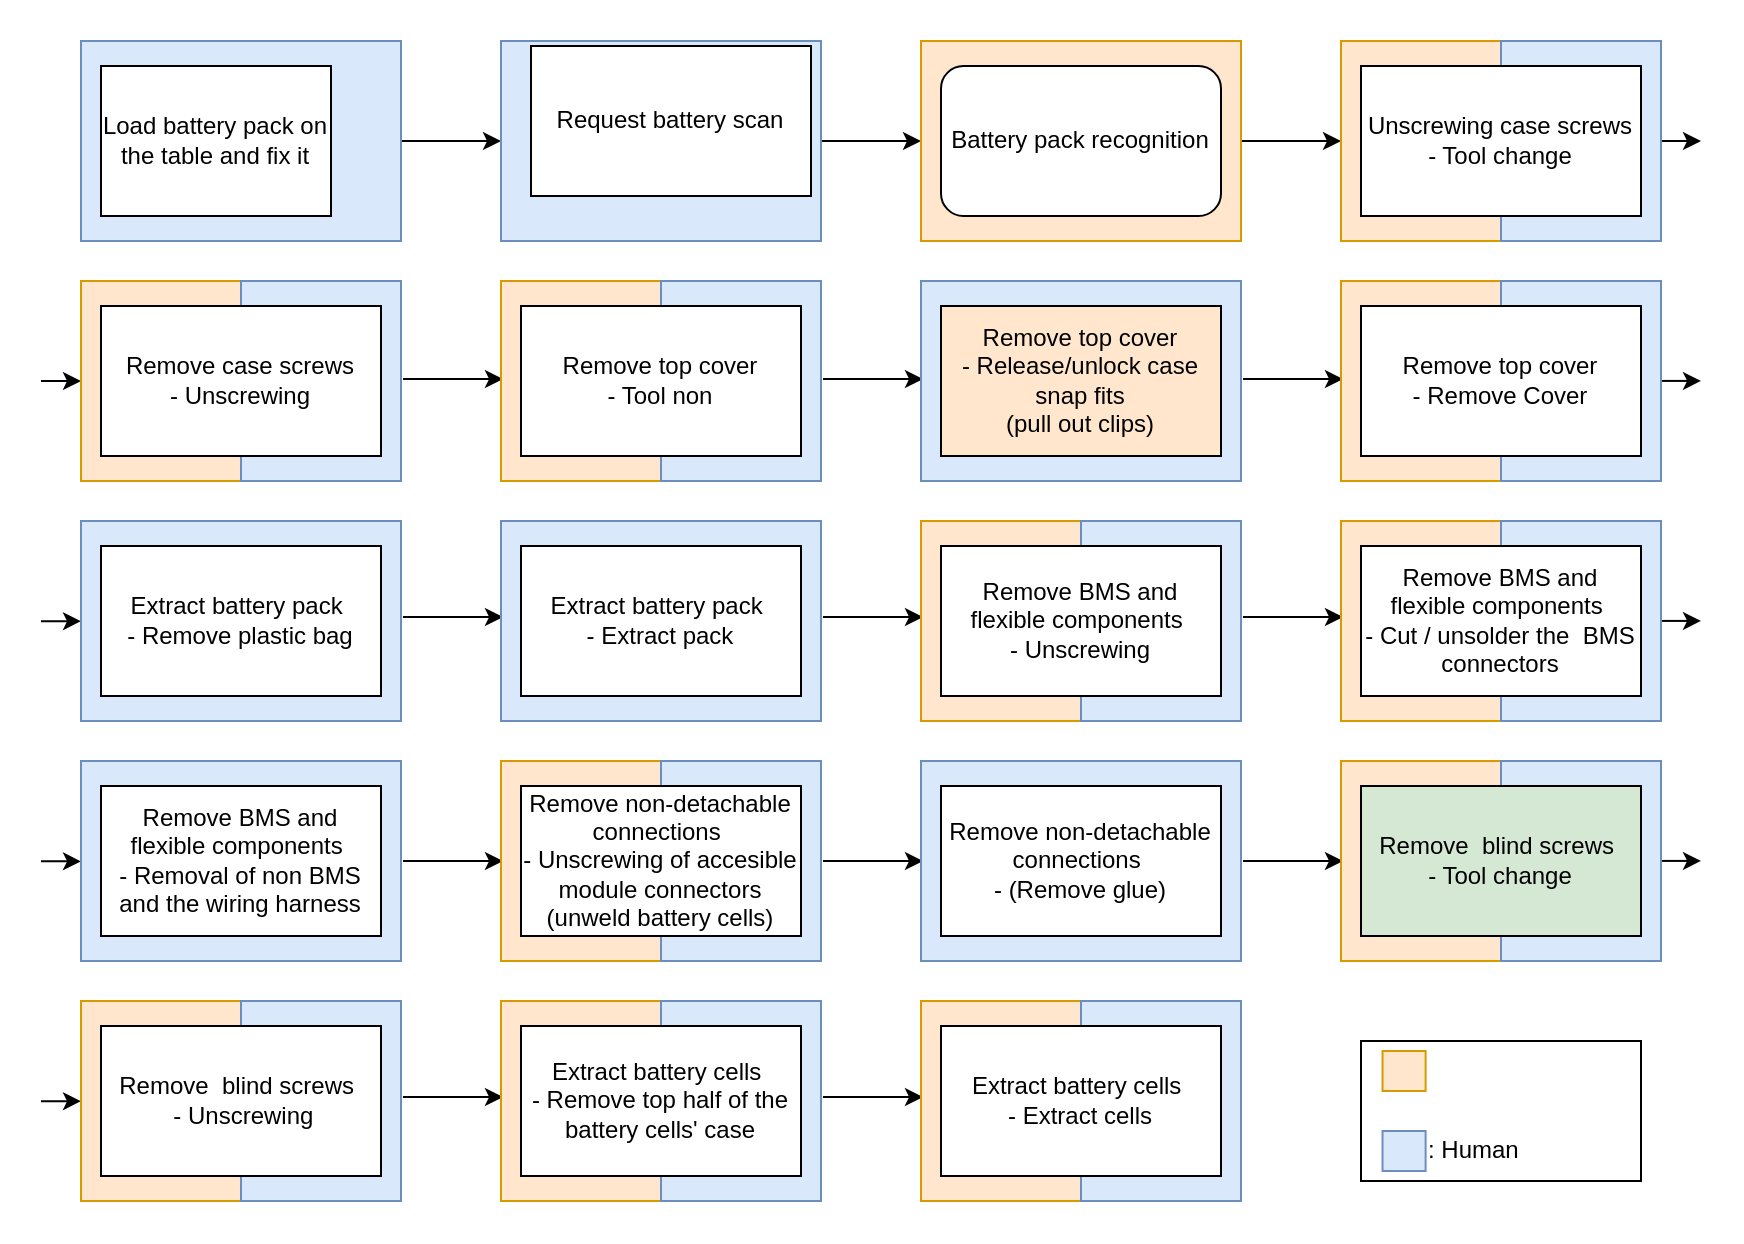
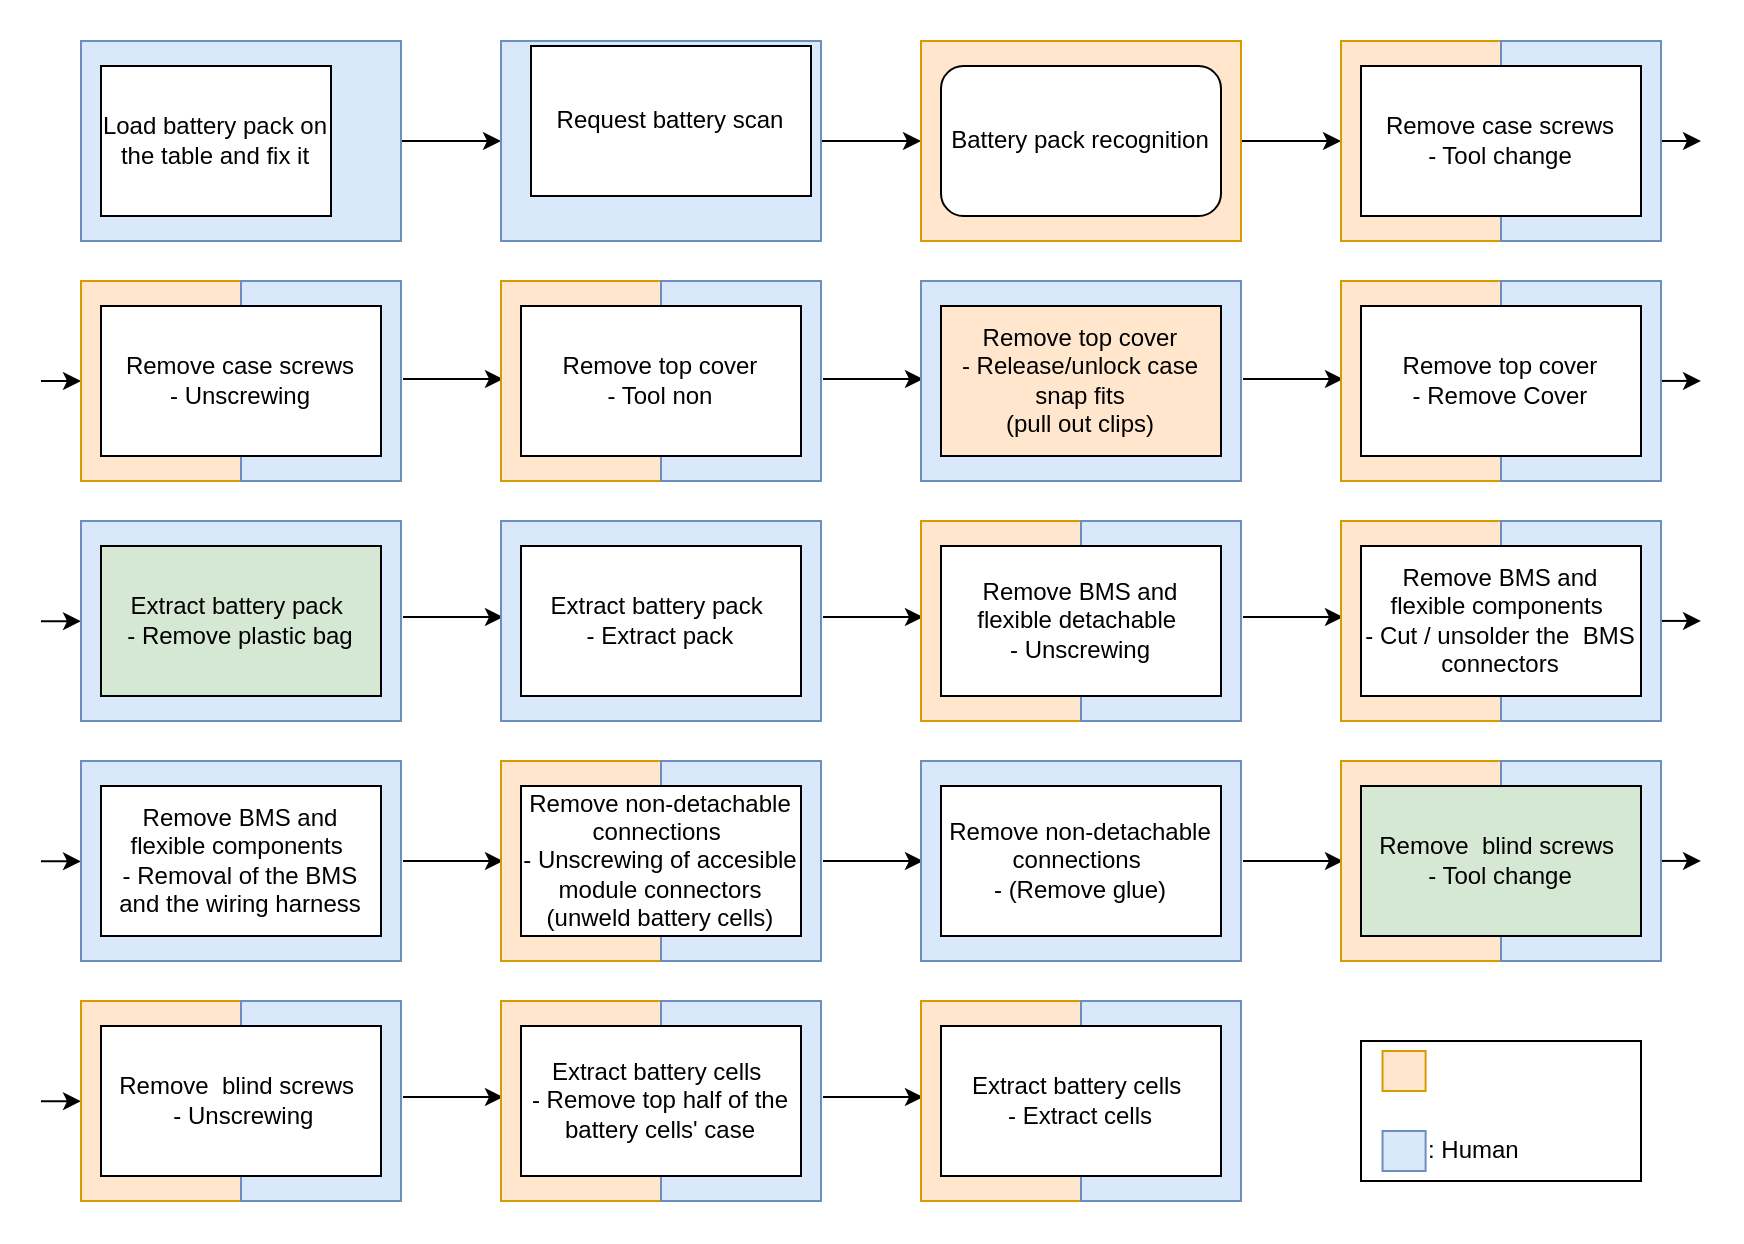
(1501, 141) -> (1501, 141)
(241, 621) -> (241, 621)
(1081, 621) -> (1081, 621)
(241, 861) -> (241, 861)
